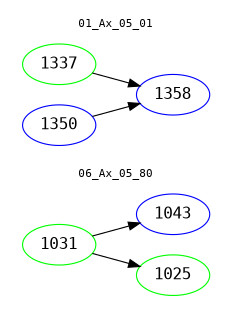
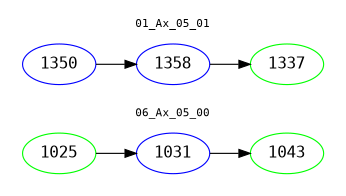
(111, 78) -> (224, 64)
(116, 174) -> (173, 113)
(173, 214) -> (287, 153)
(59, 245) -> (173, 153)
(111, 258) -> (110, 153)
